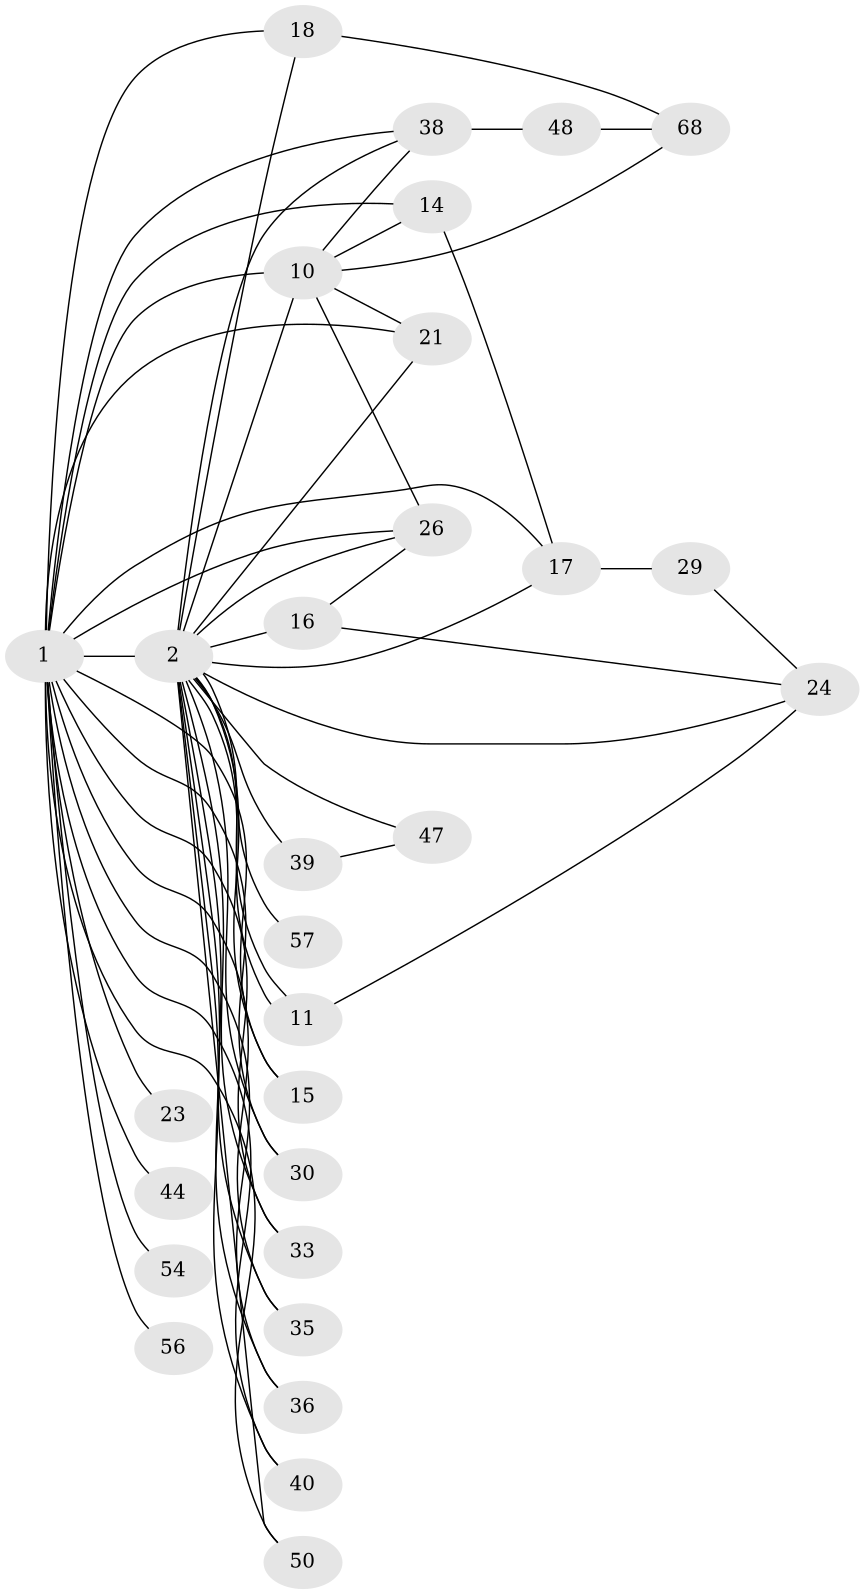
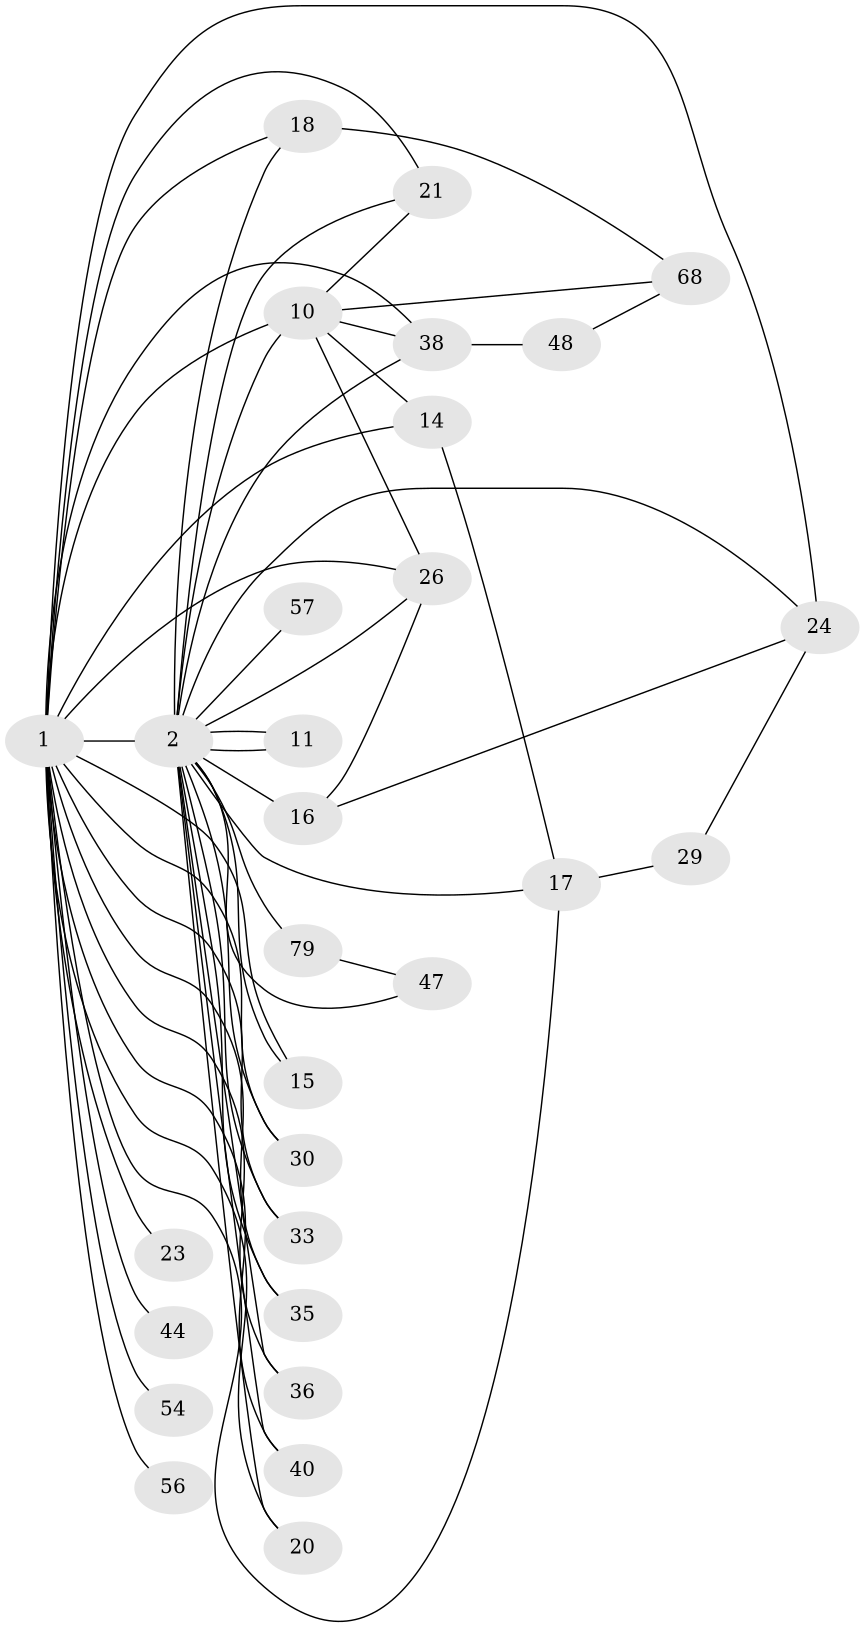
(303, 865) -> (303, 951)
(572, 867) -> (365, 6)
(303, 1562) -> (303, 1548)
